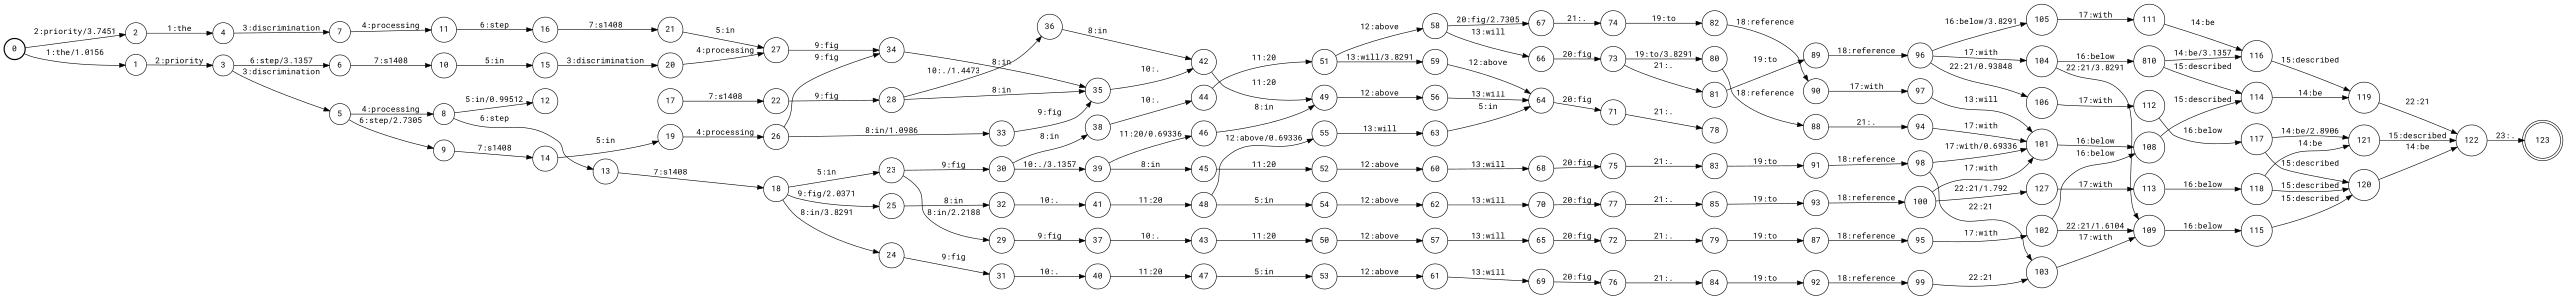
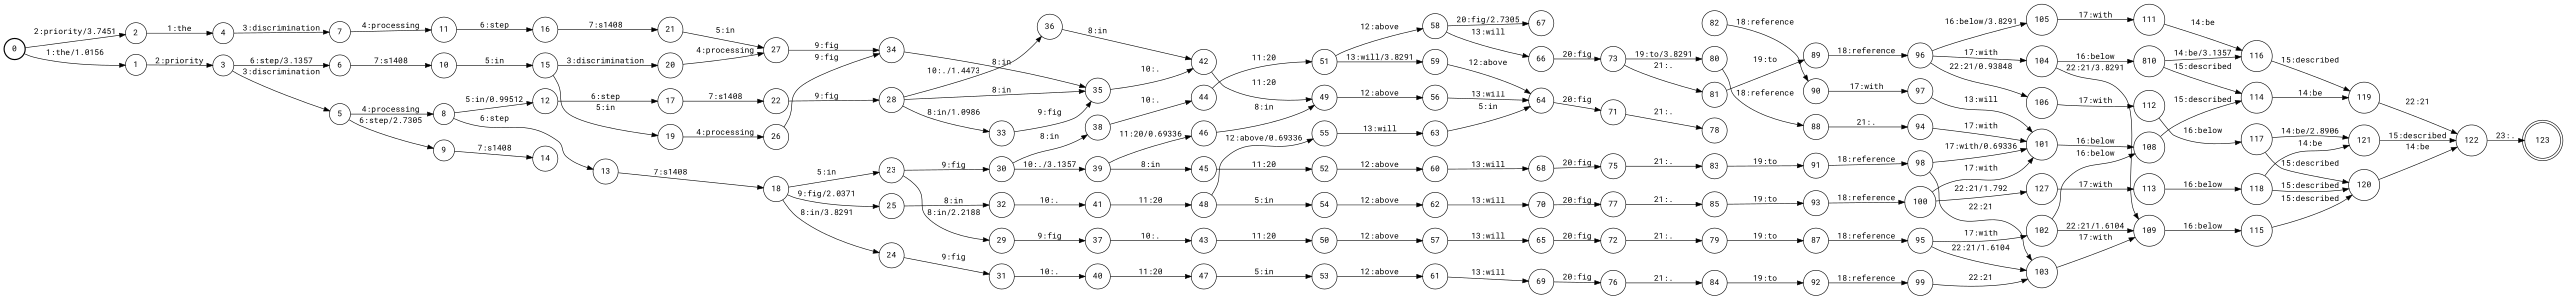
(1613, 23) -> none
none -> (605, 101)
(886, 135) -> (942, 122)
(606, 152) -> (589, 122)
none -> (1975, 261)
